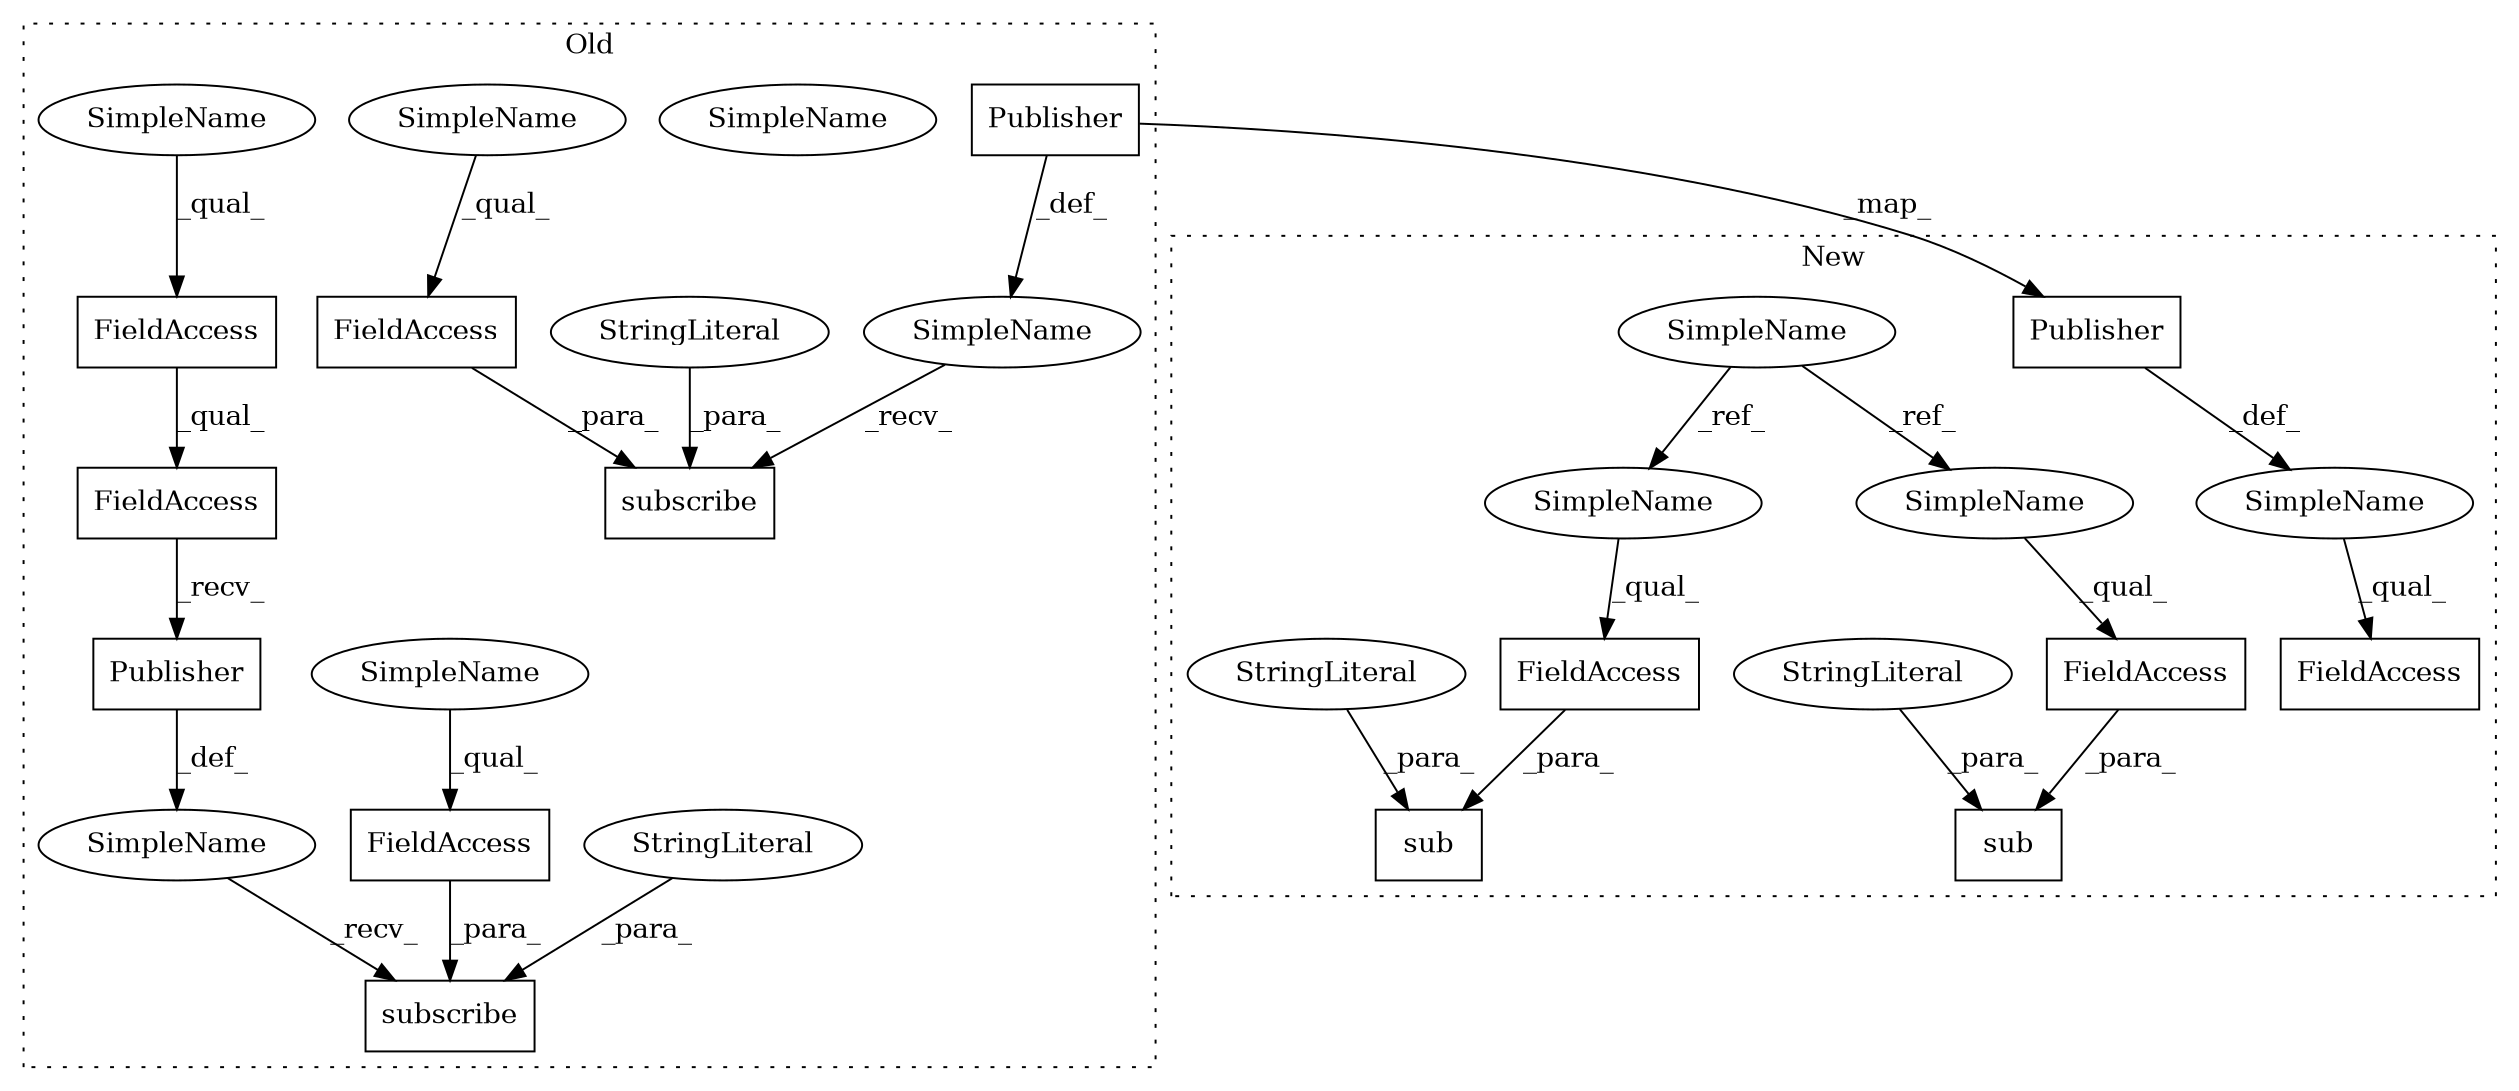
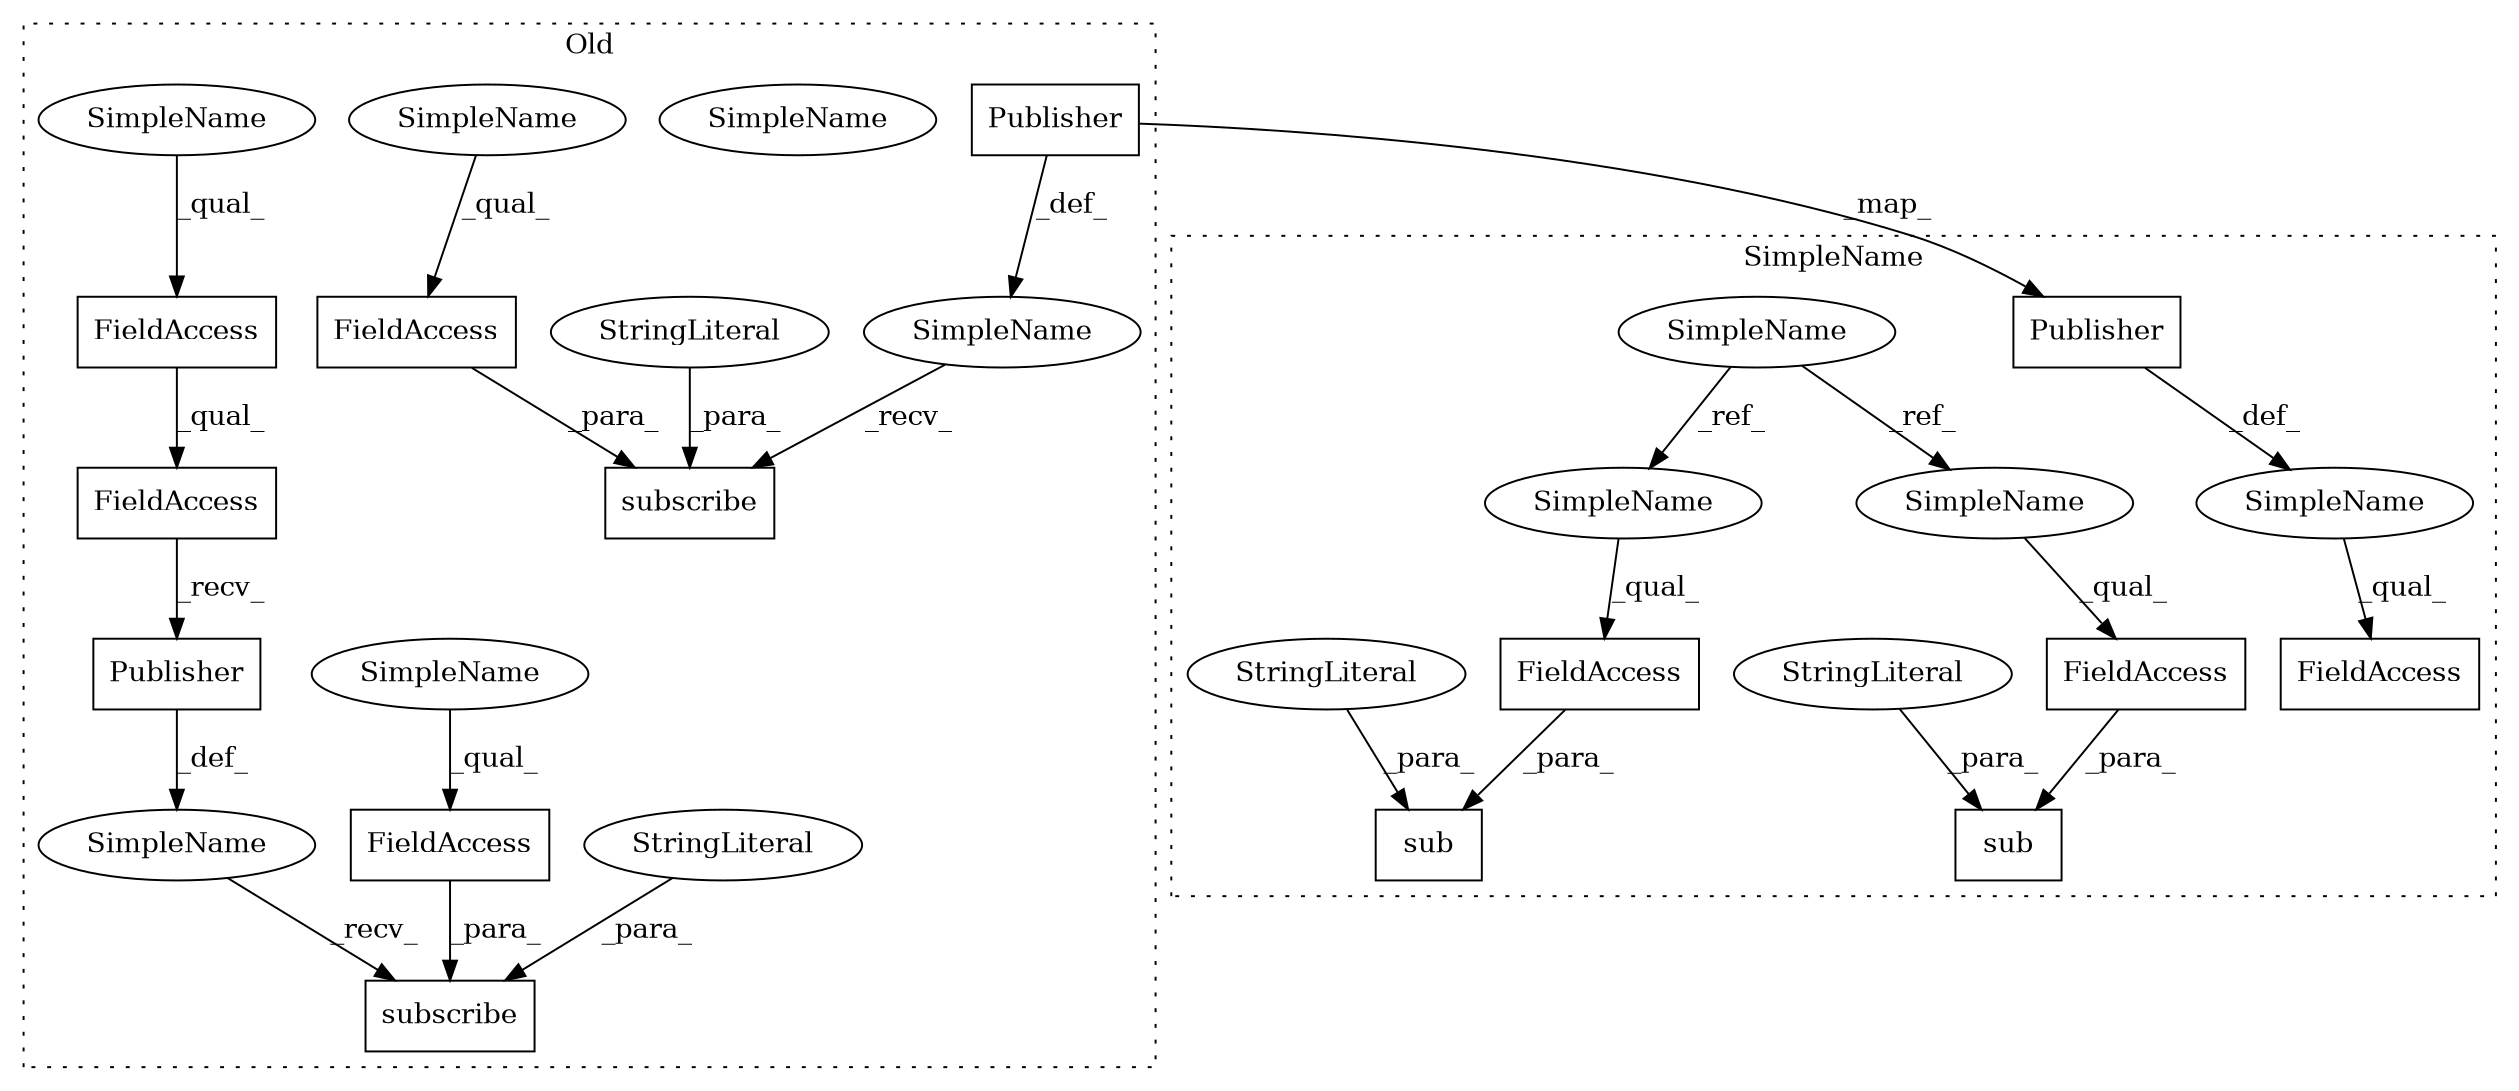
(1834, 258) -> (1834, 258)
